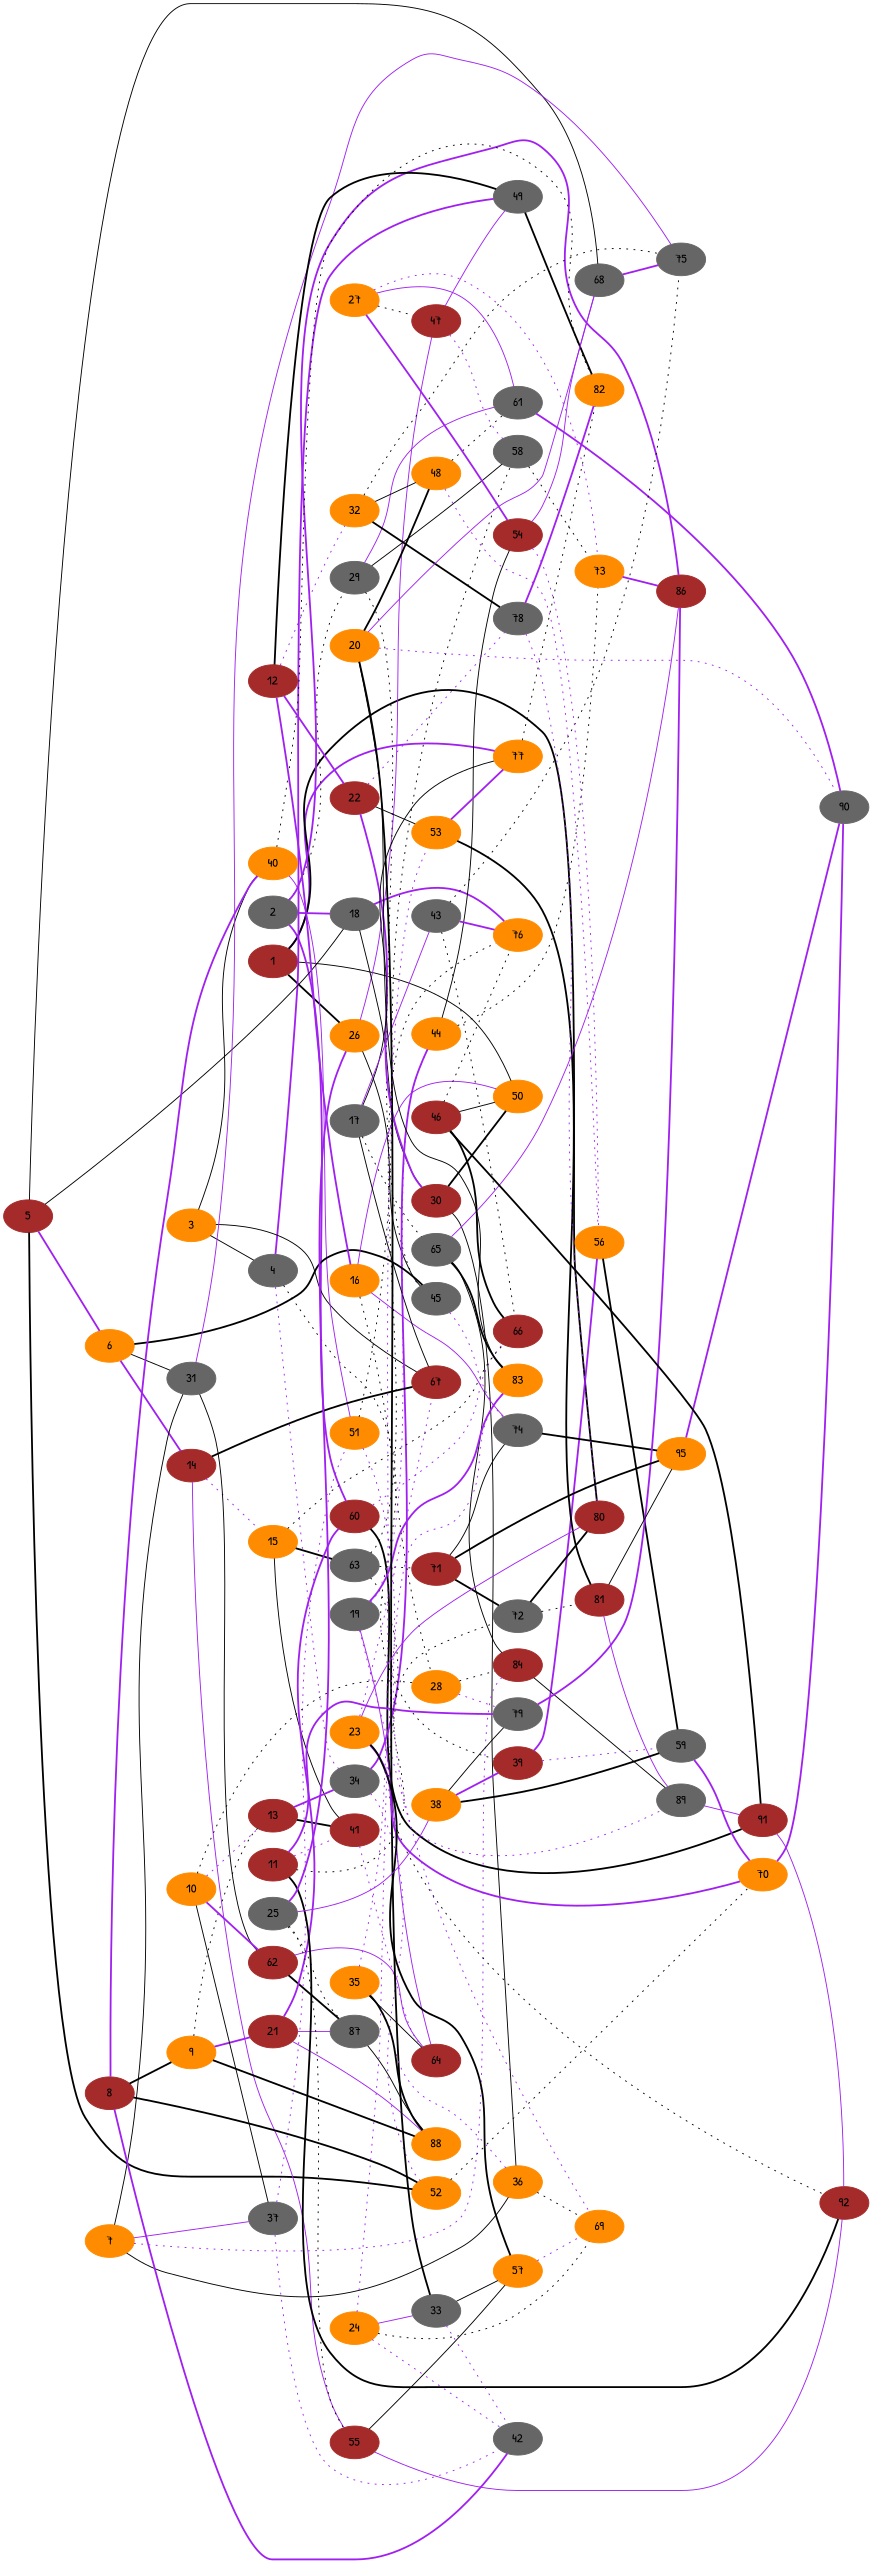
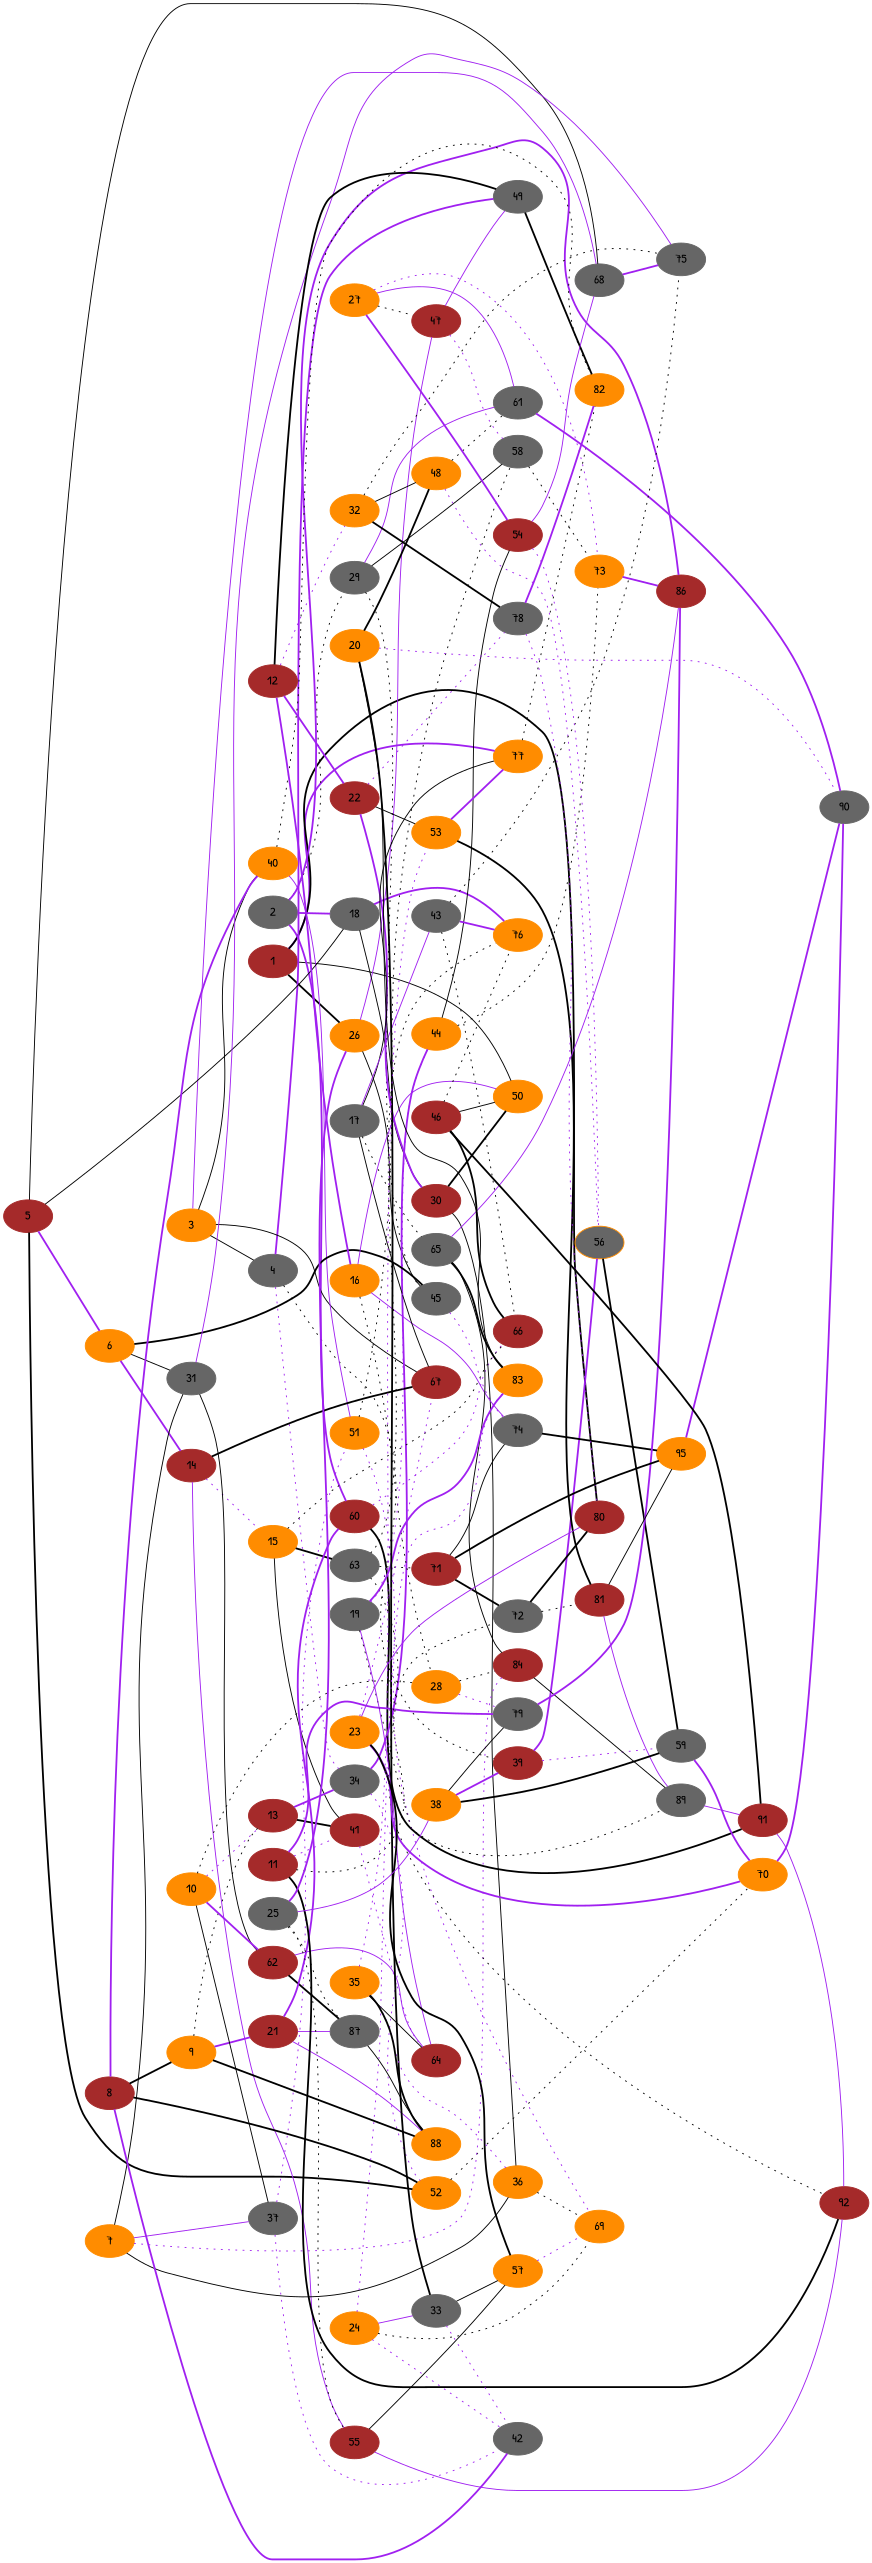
(525, 492) -> (245, 452)
(599, 1243) -> (599, 1243)
(459, 1850) -> (459, 1850)
